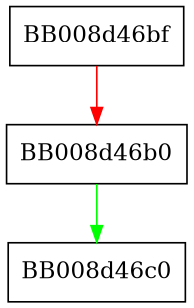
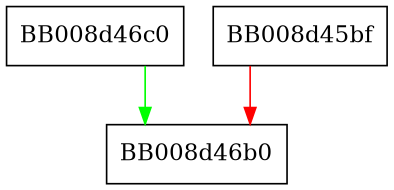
(97, 36) -> (300, 36)
(97, 205) -> (145, 87)
